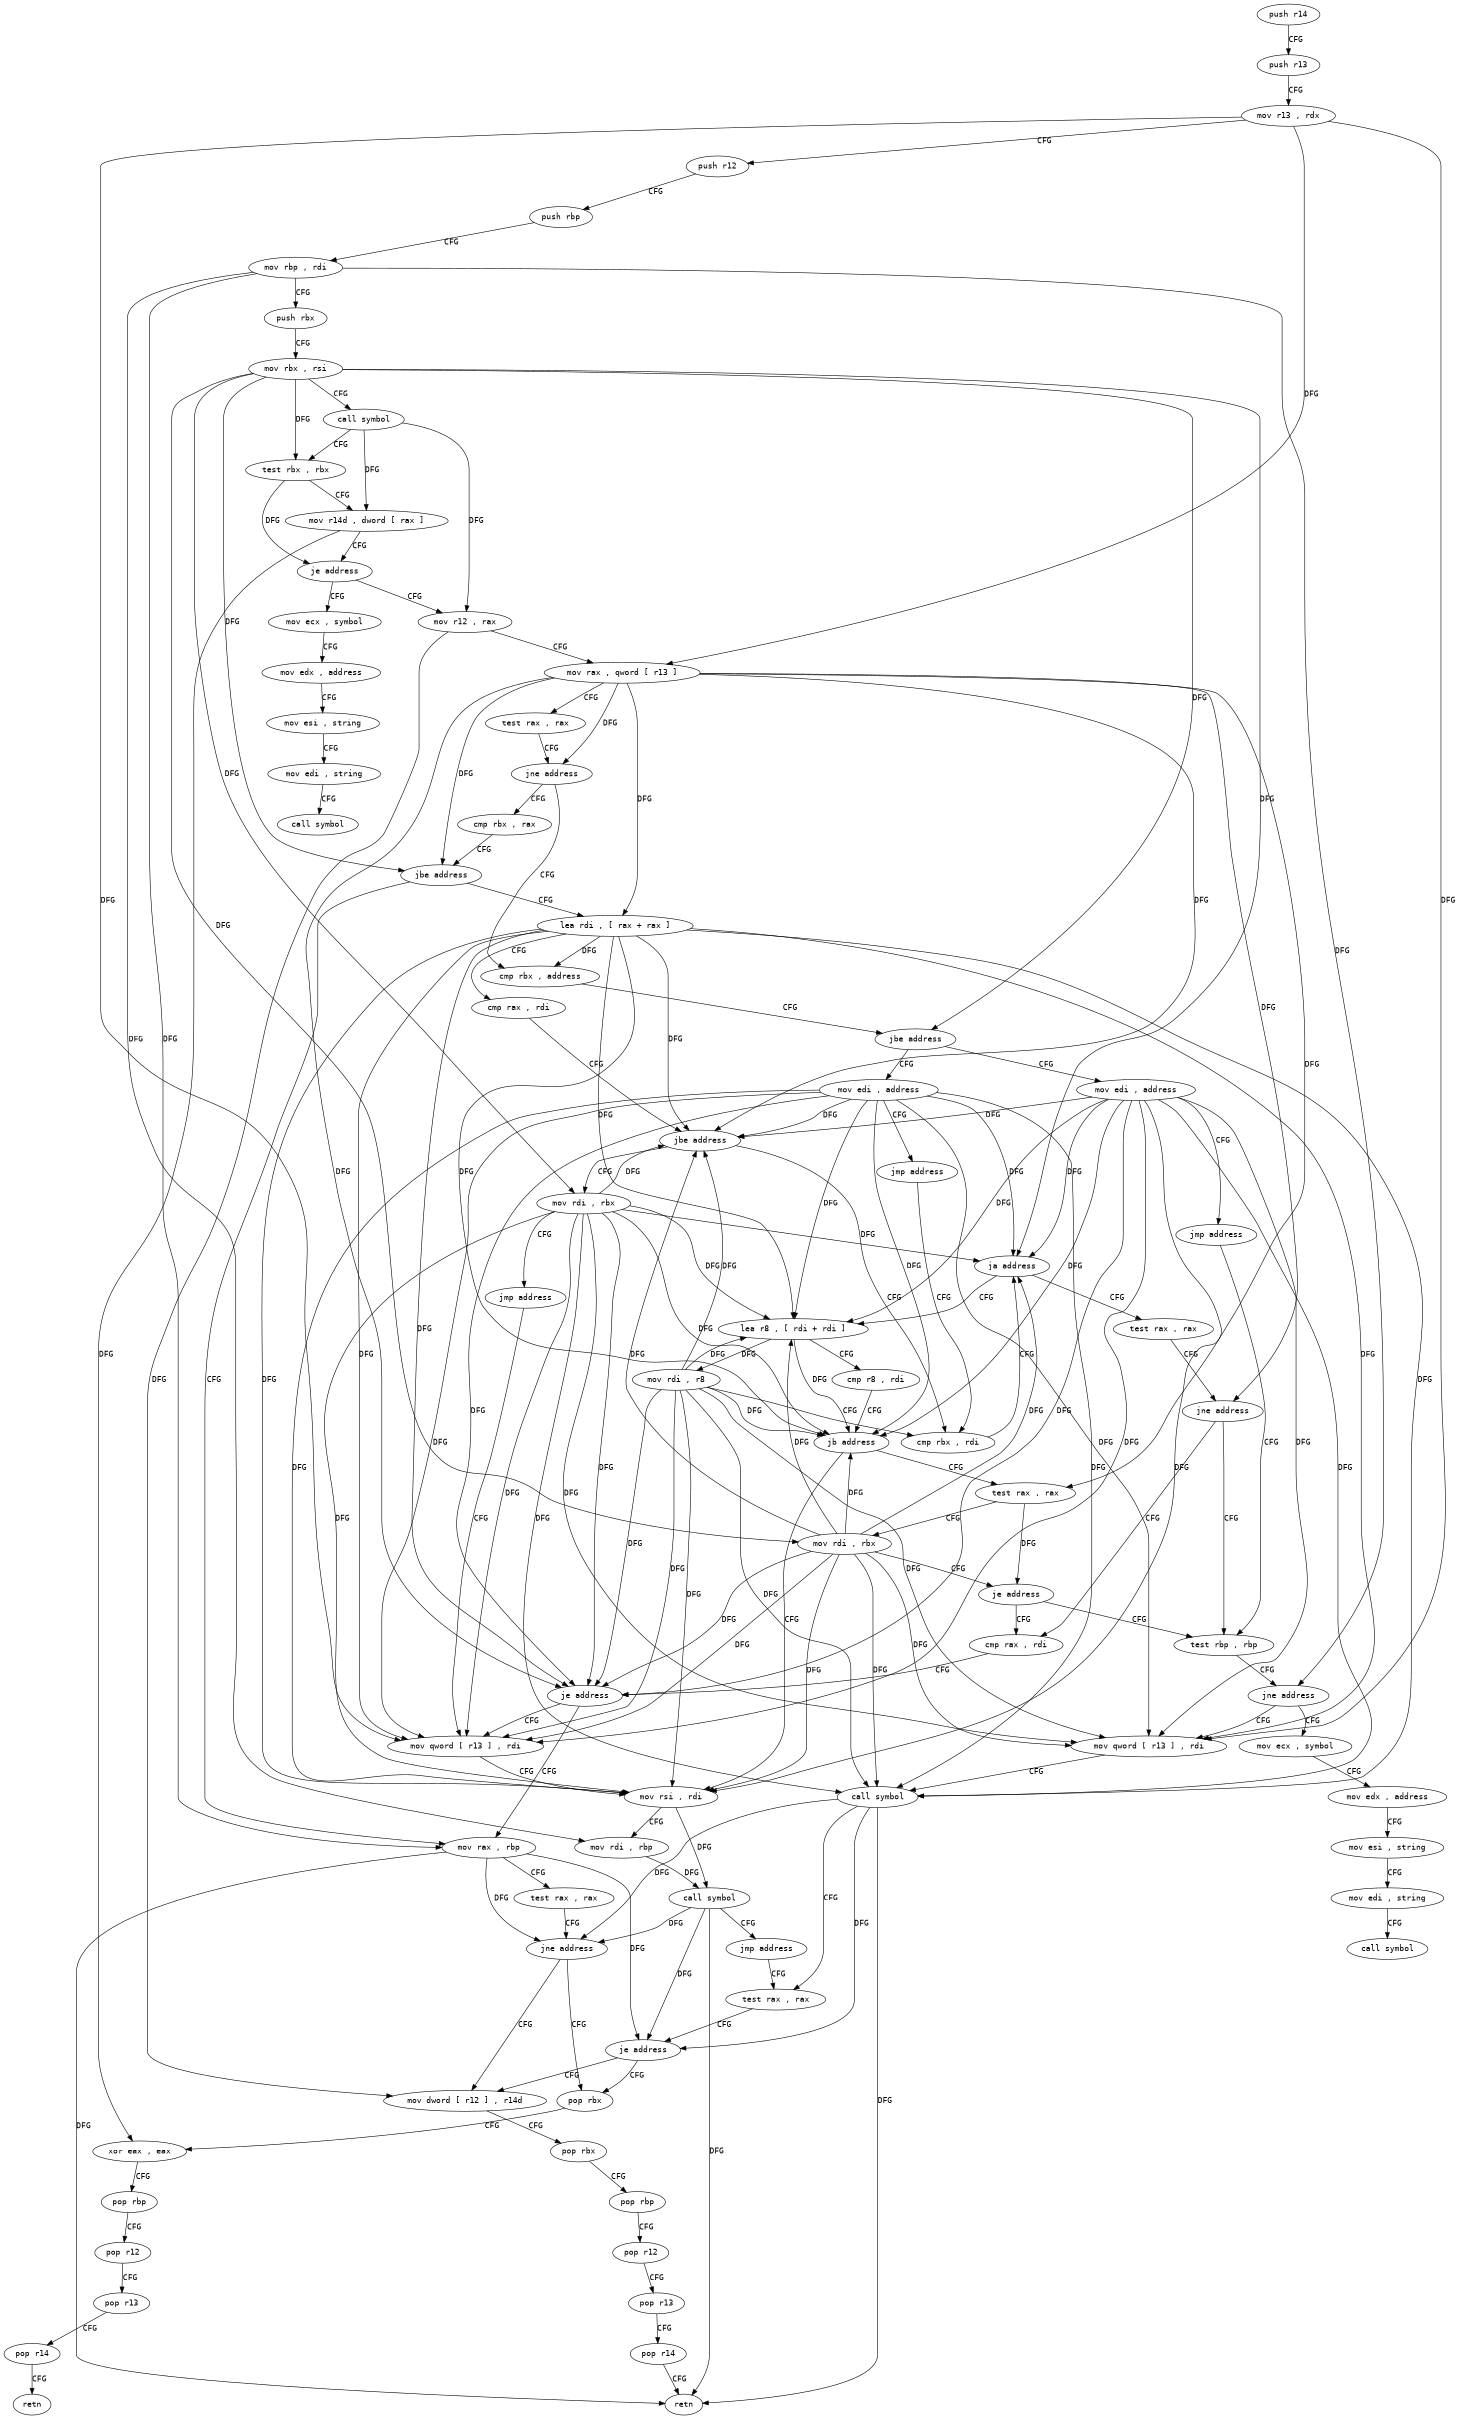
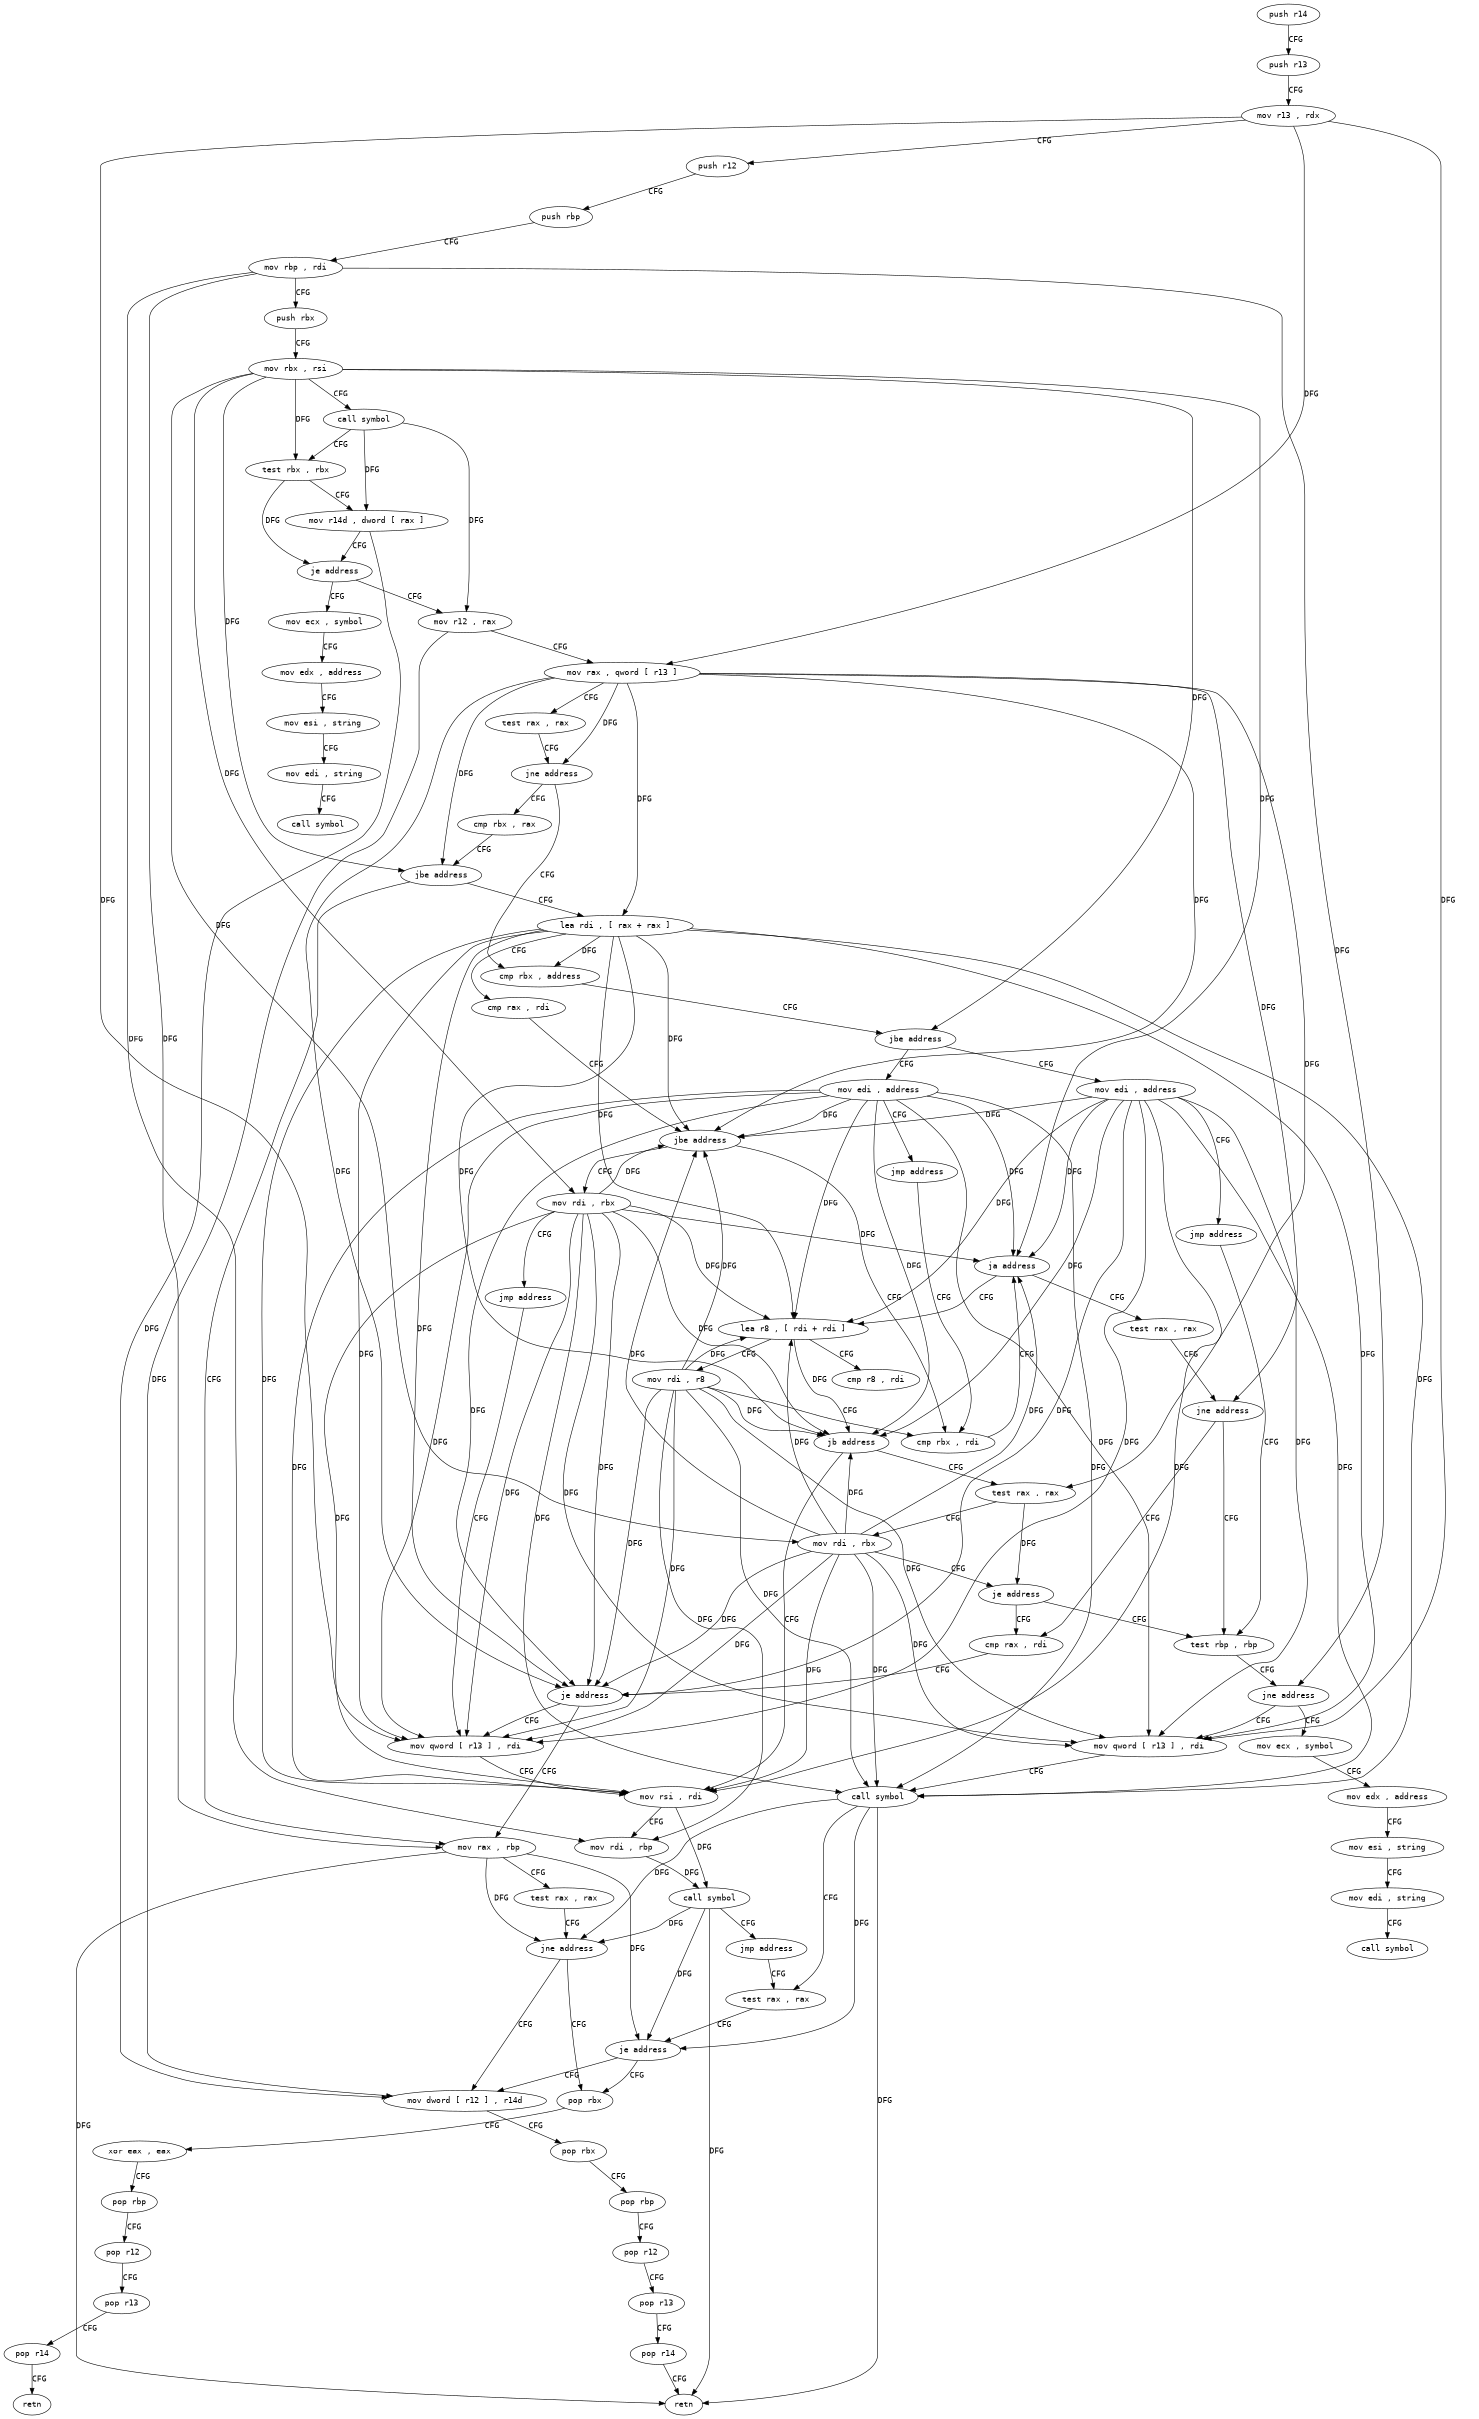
(111, 1294) -> (124, 1371)
(749, 1354) -> (749, 1354)
(865, 1408) -> none
(687, 1585) -> (734, 1628)
